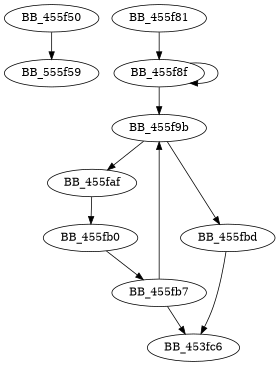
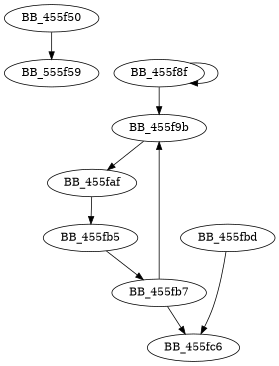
(159, 18) -> none
(191, 180) -> none
(91, 238) -> (91, 238)
(193, 348) -> (193, 348)
